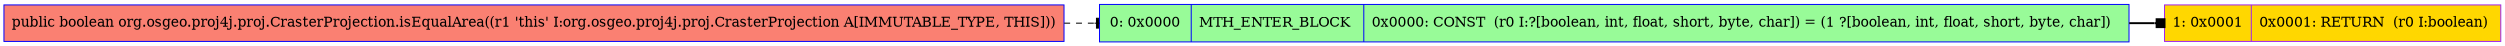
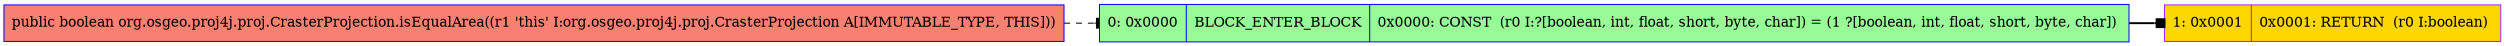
(1275, 23) -> (1278, 23)
